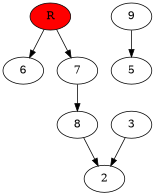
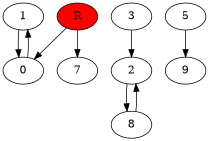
none -> (23, 17)
(131, 40) -> (186, 40)
(23, 71) -> (23, 71)
(77, 94) -> (126, 94)
